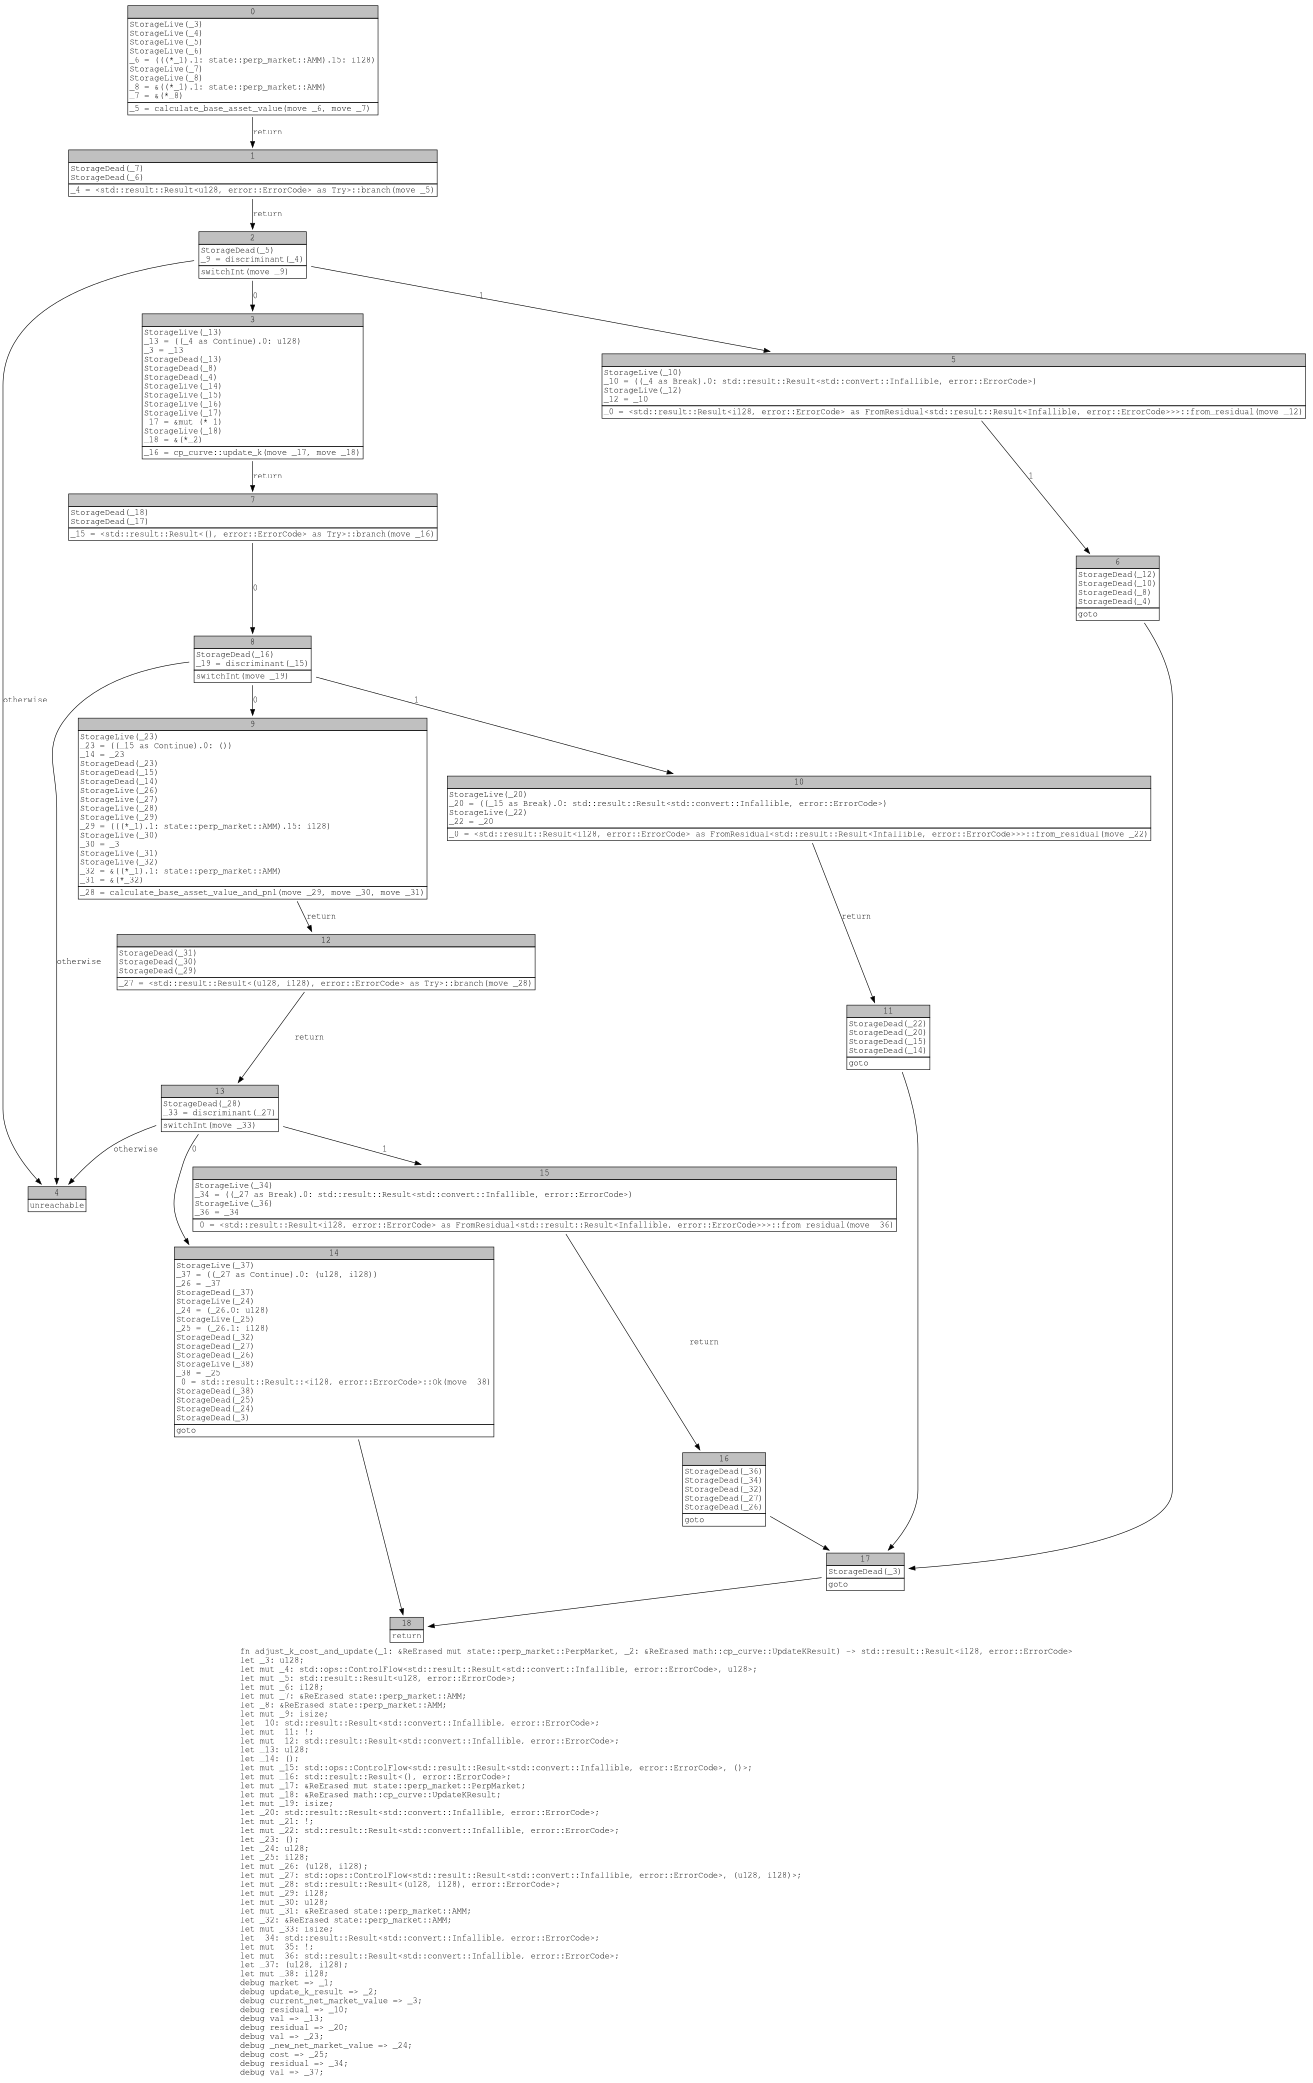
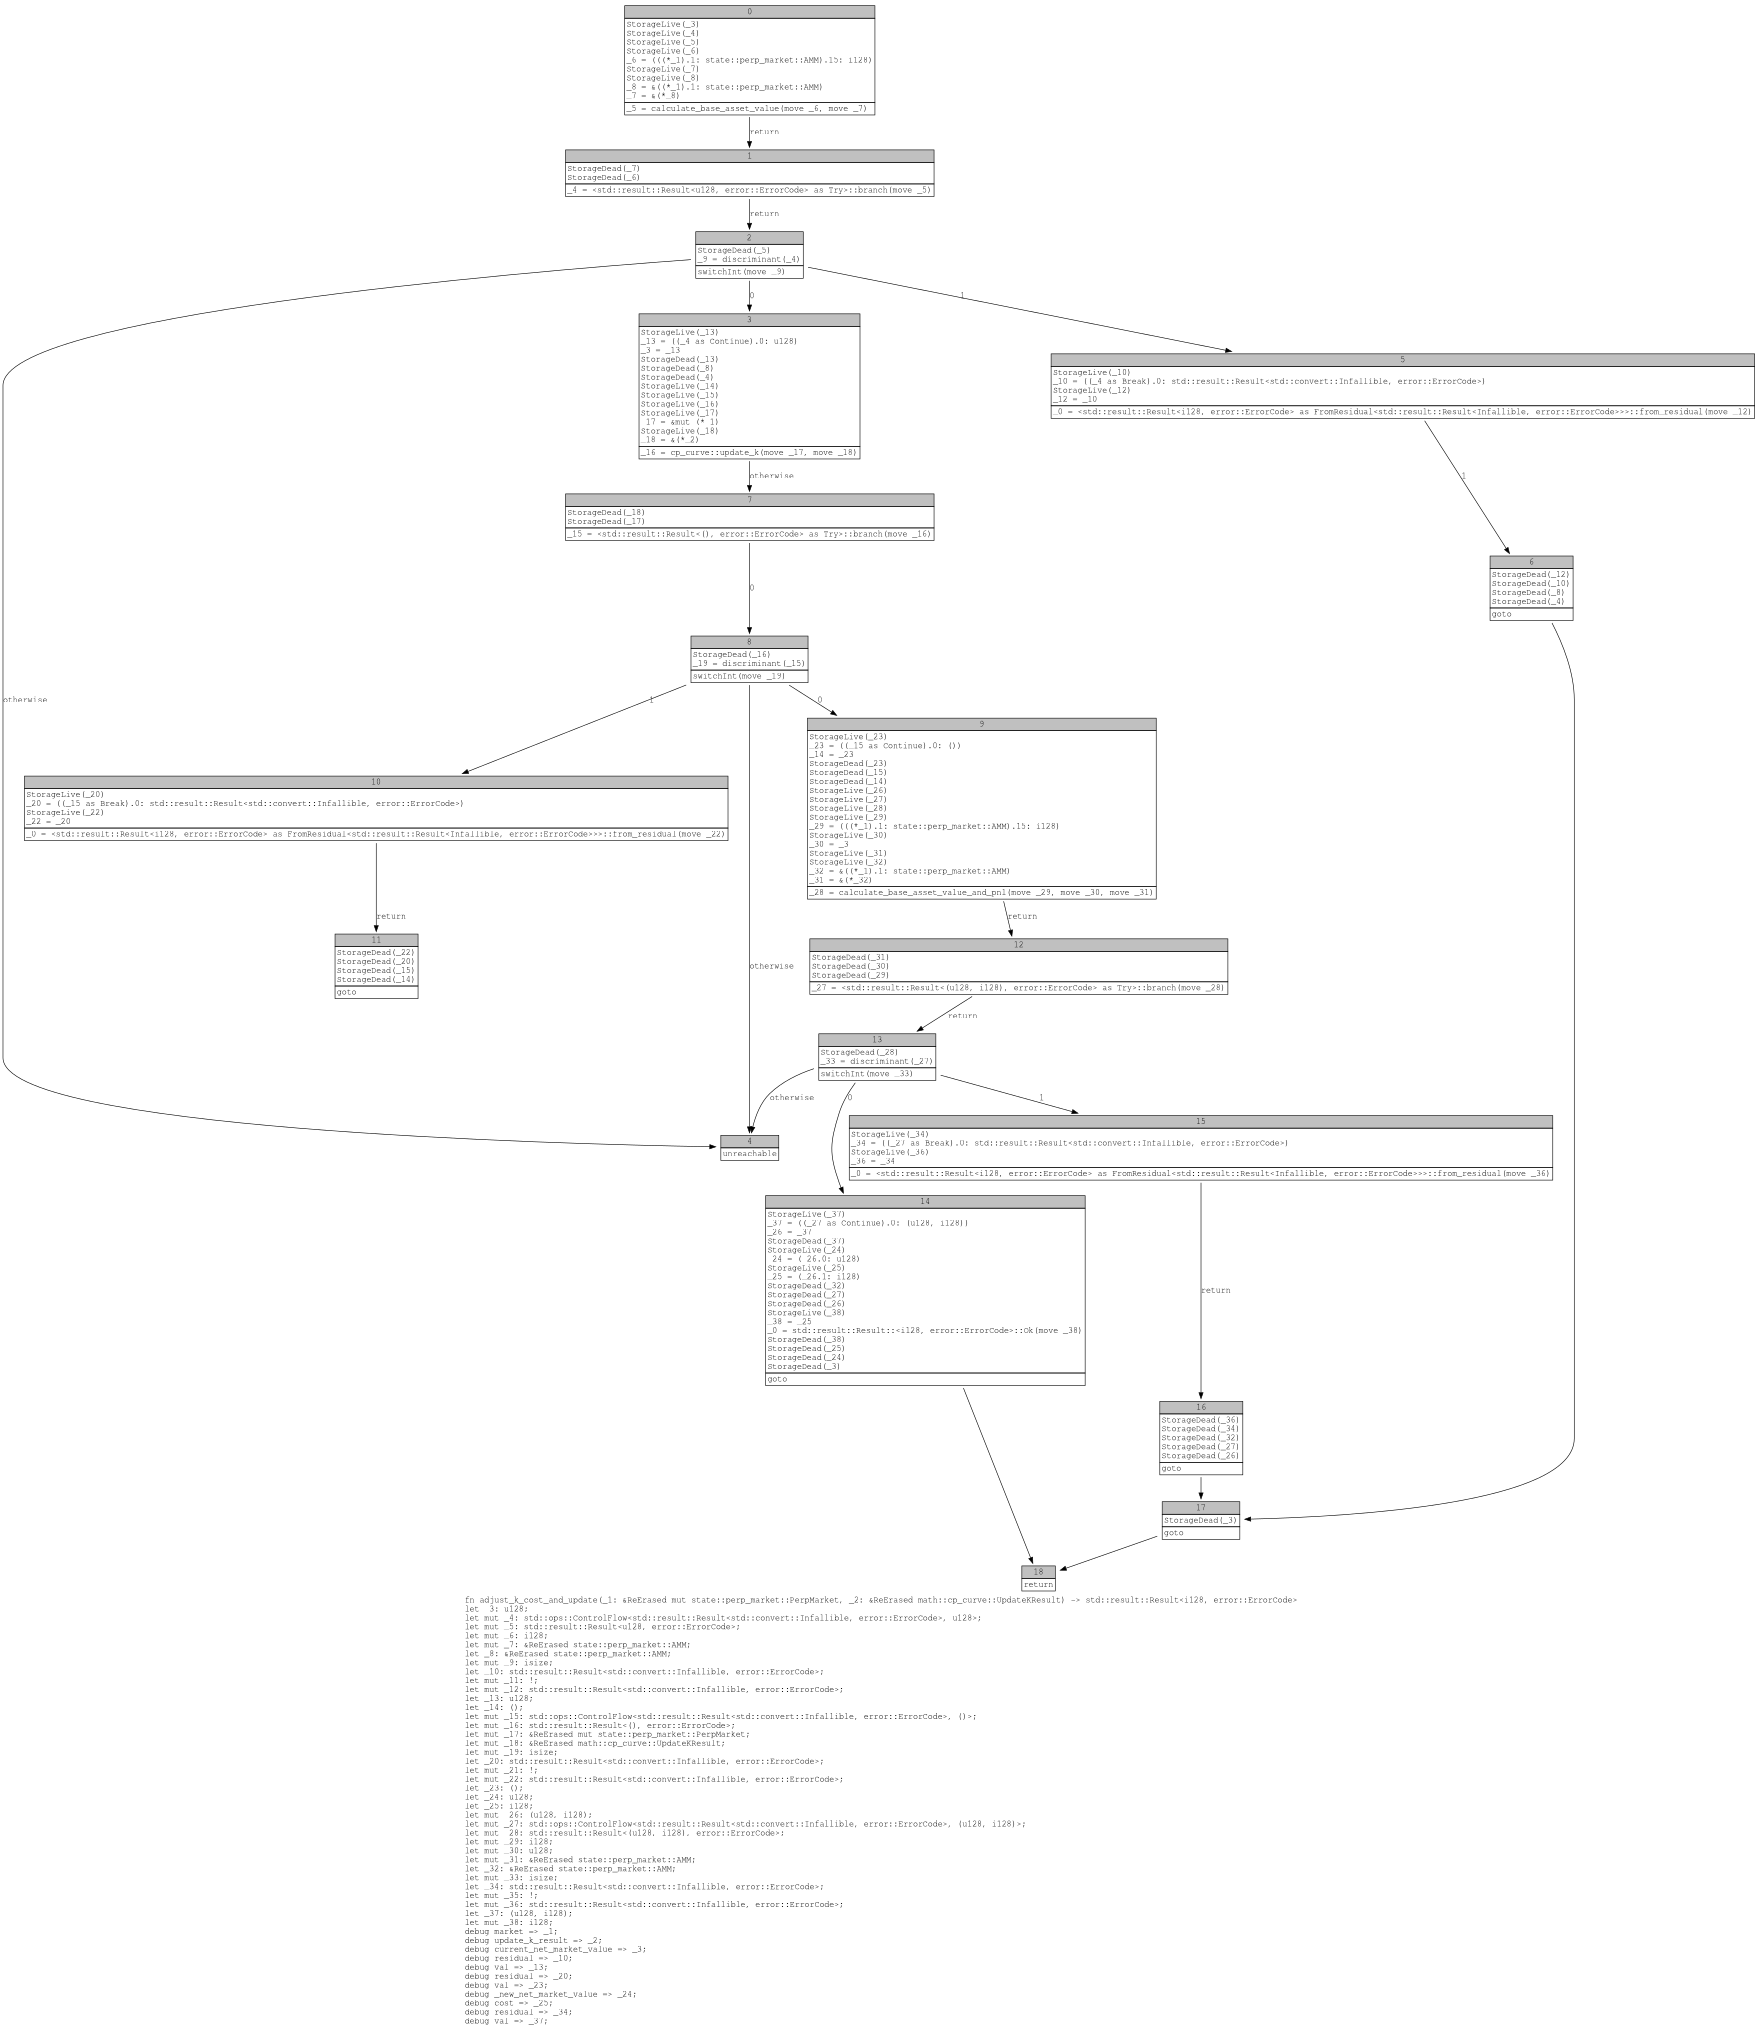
(268, 476) -> (772, 476)
(918, 1311) -> none
